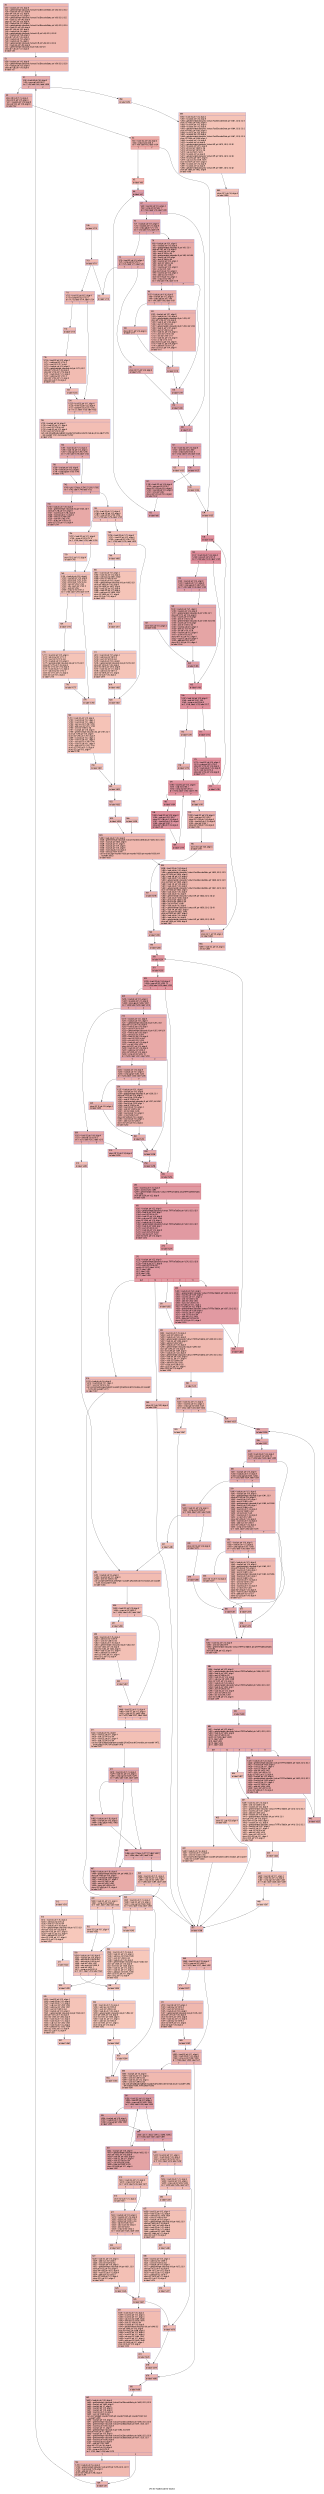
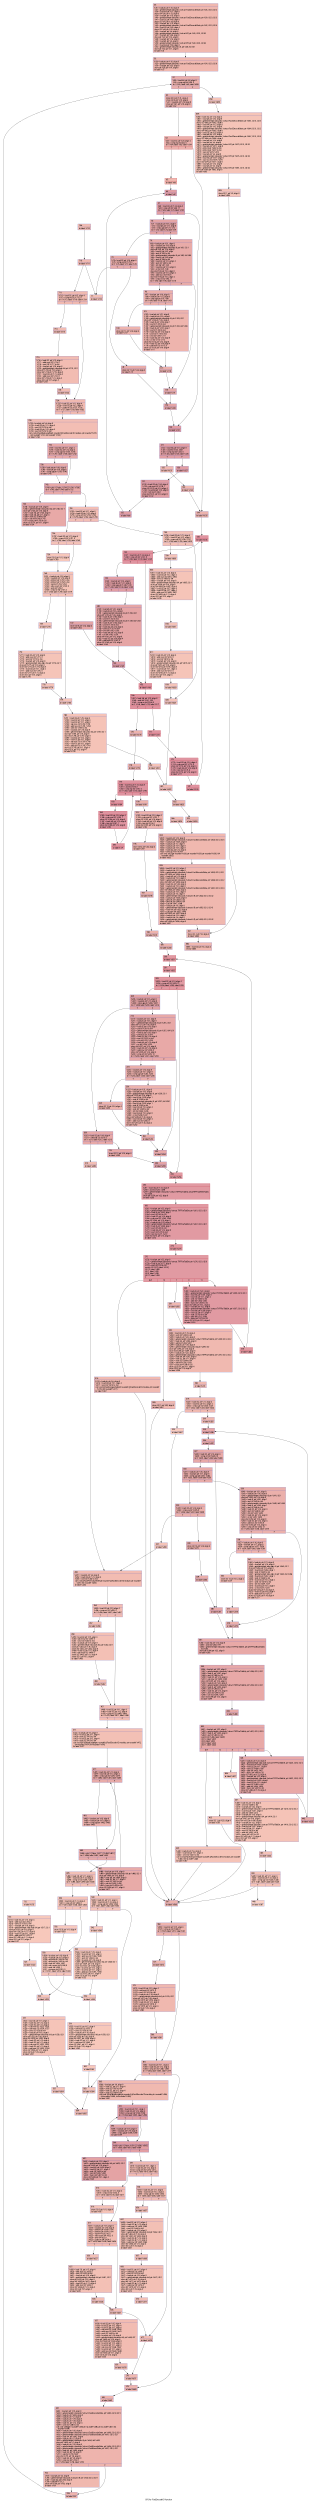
(233, 1919) -> (218, 1899)
(113, 2060) -> (69, 2101)
